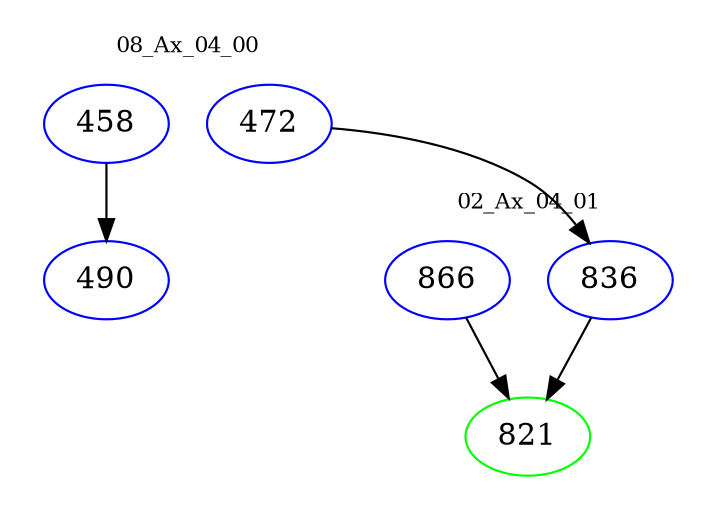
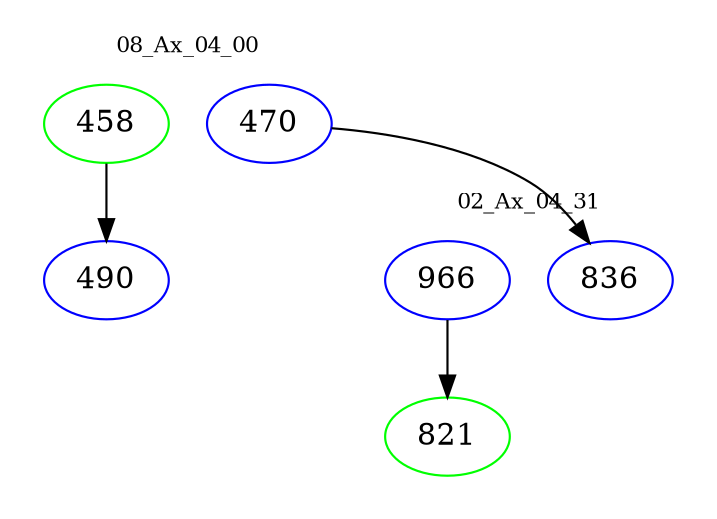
(106, 124) -> (106, 124)
(269, 124) -> (269, 124)
(529, 203) -> (529, 203)
(447, 280) -> (447, 280)
(574, 349) -> none
